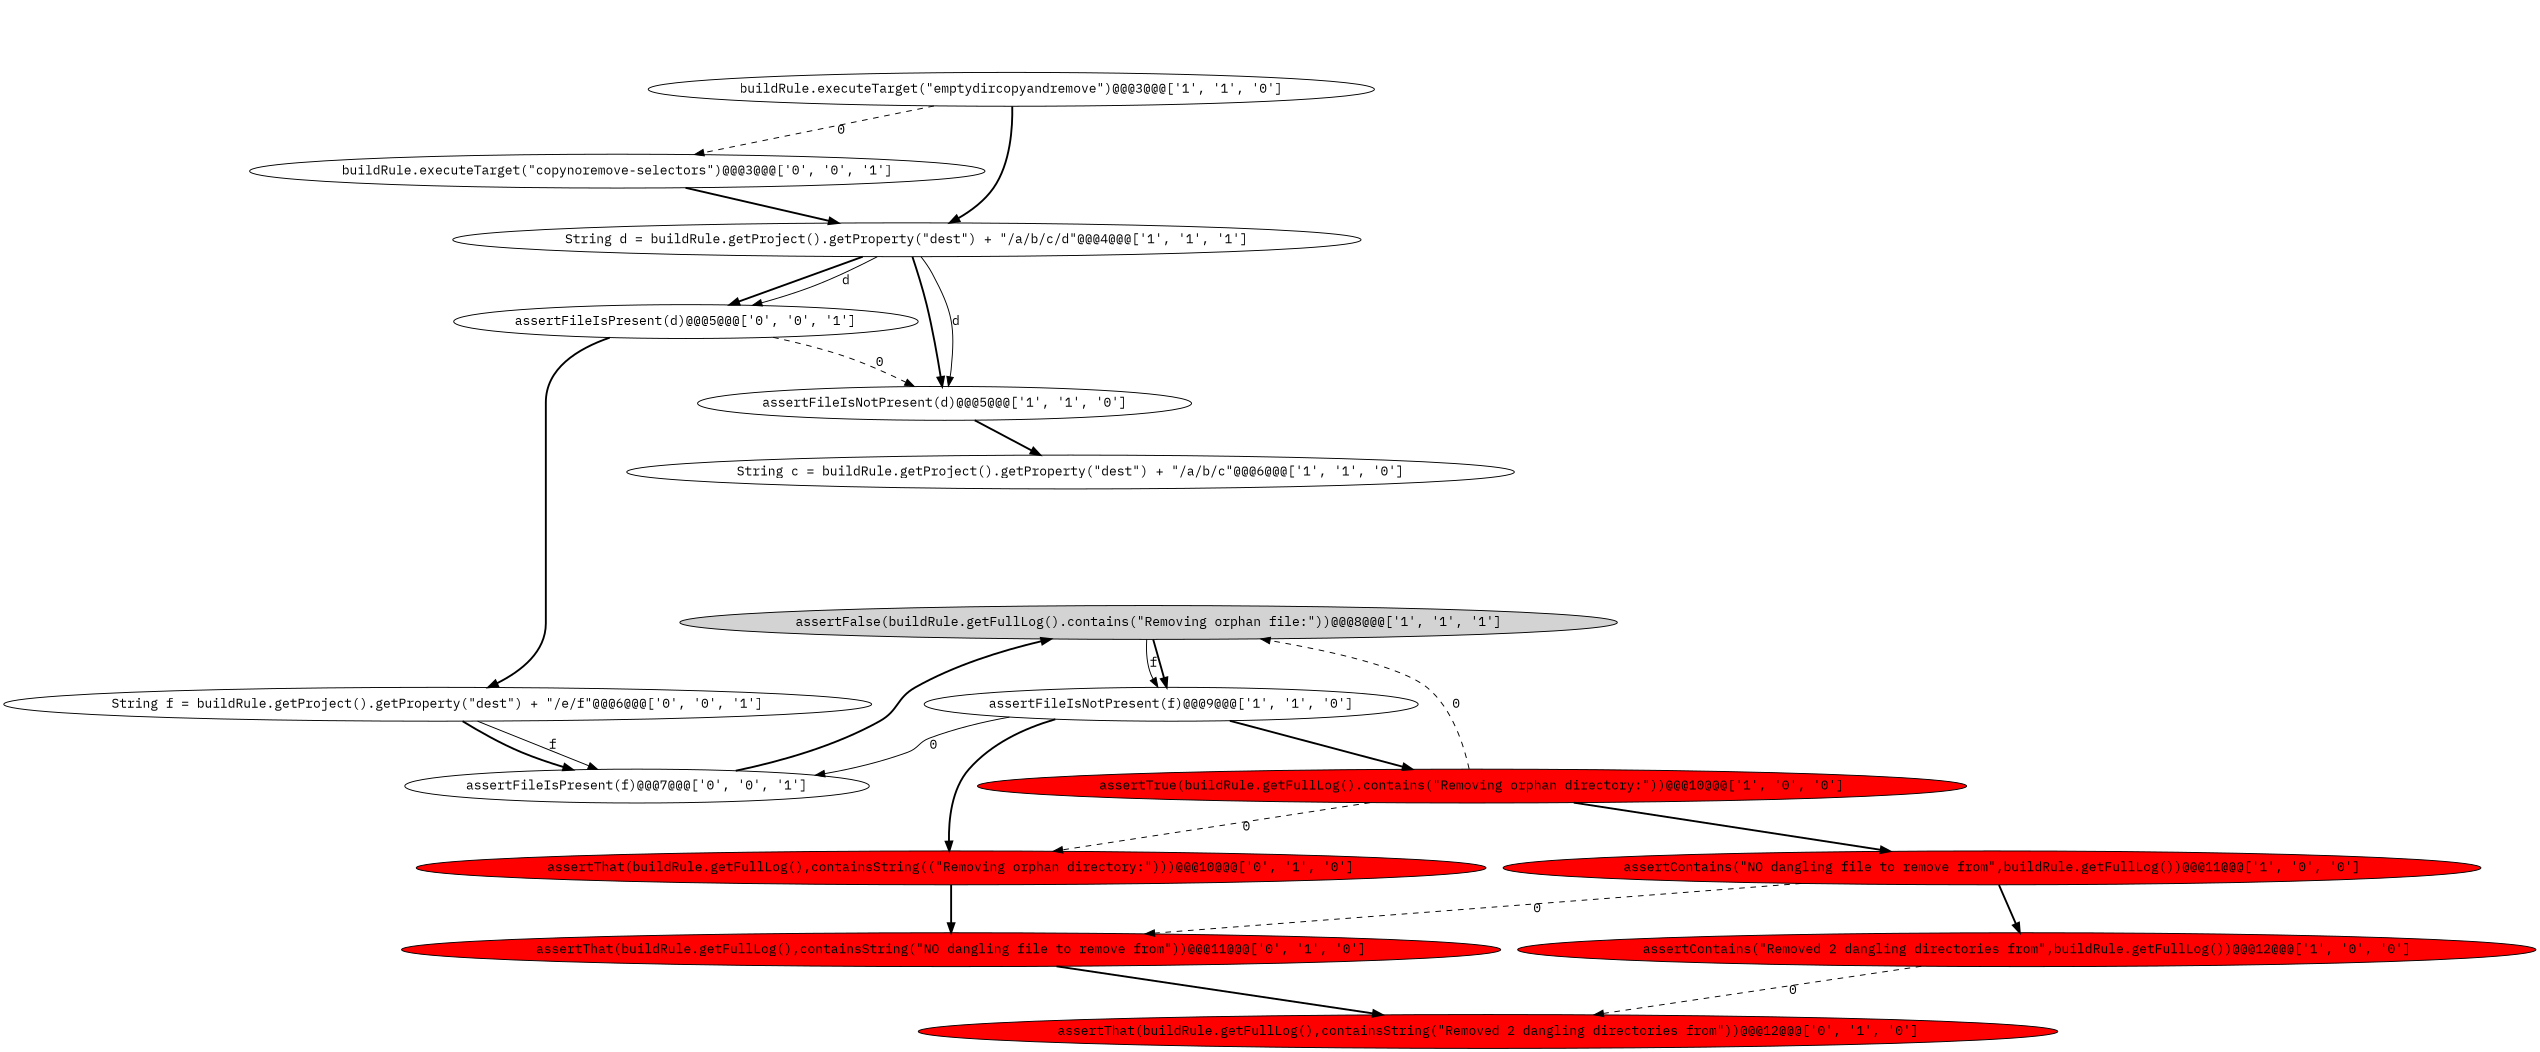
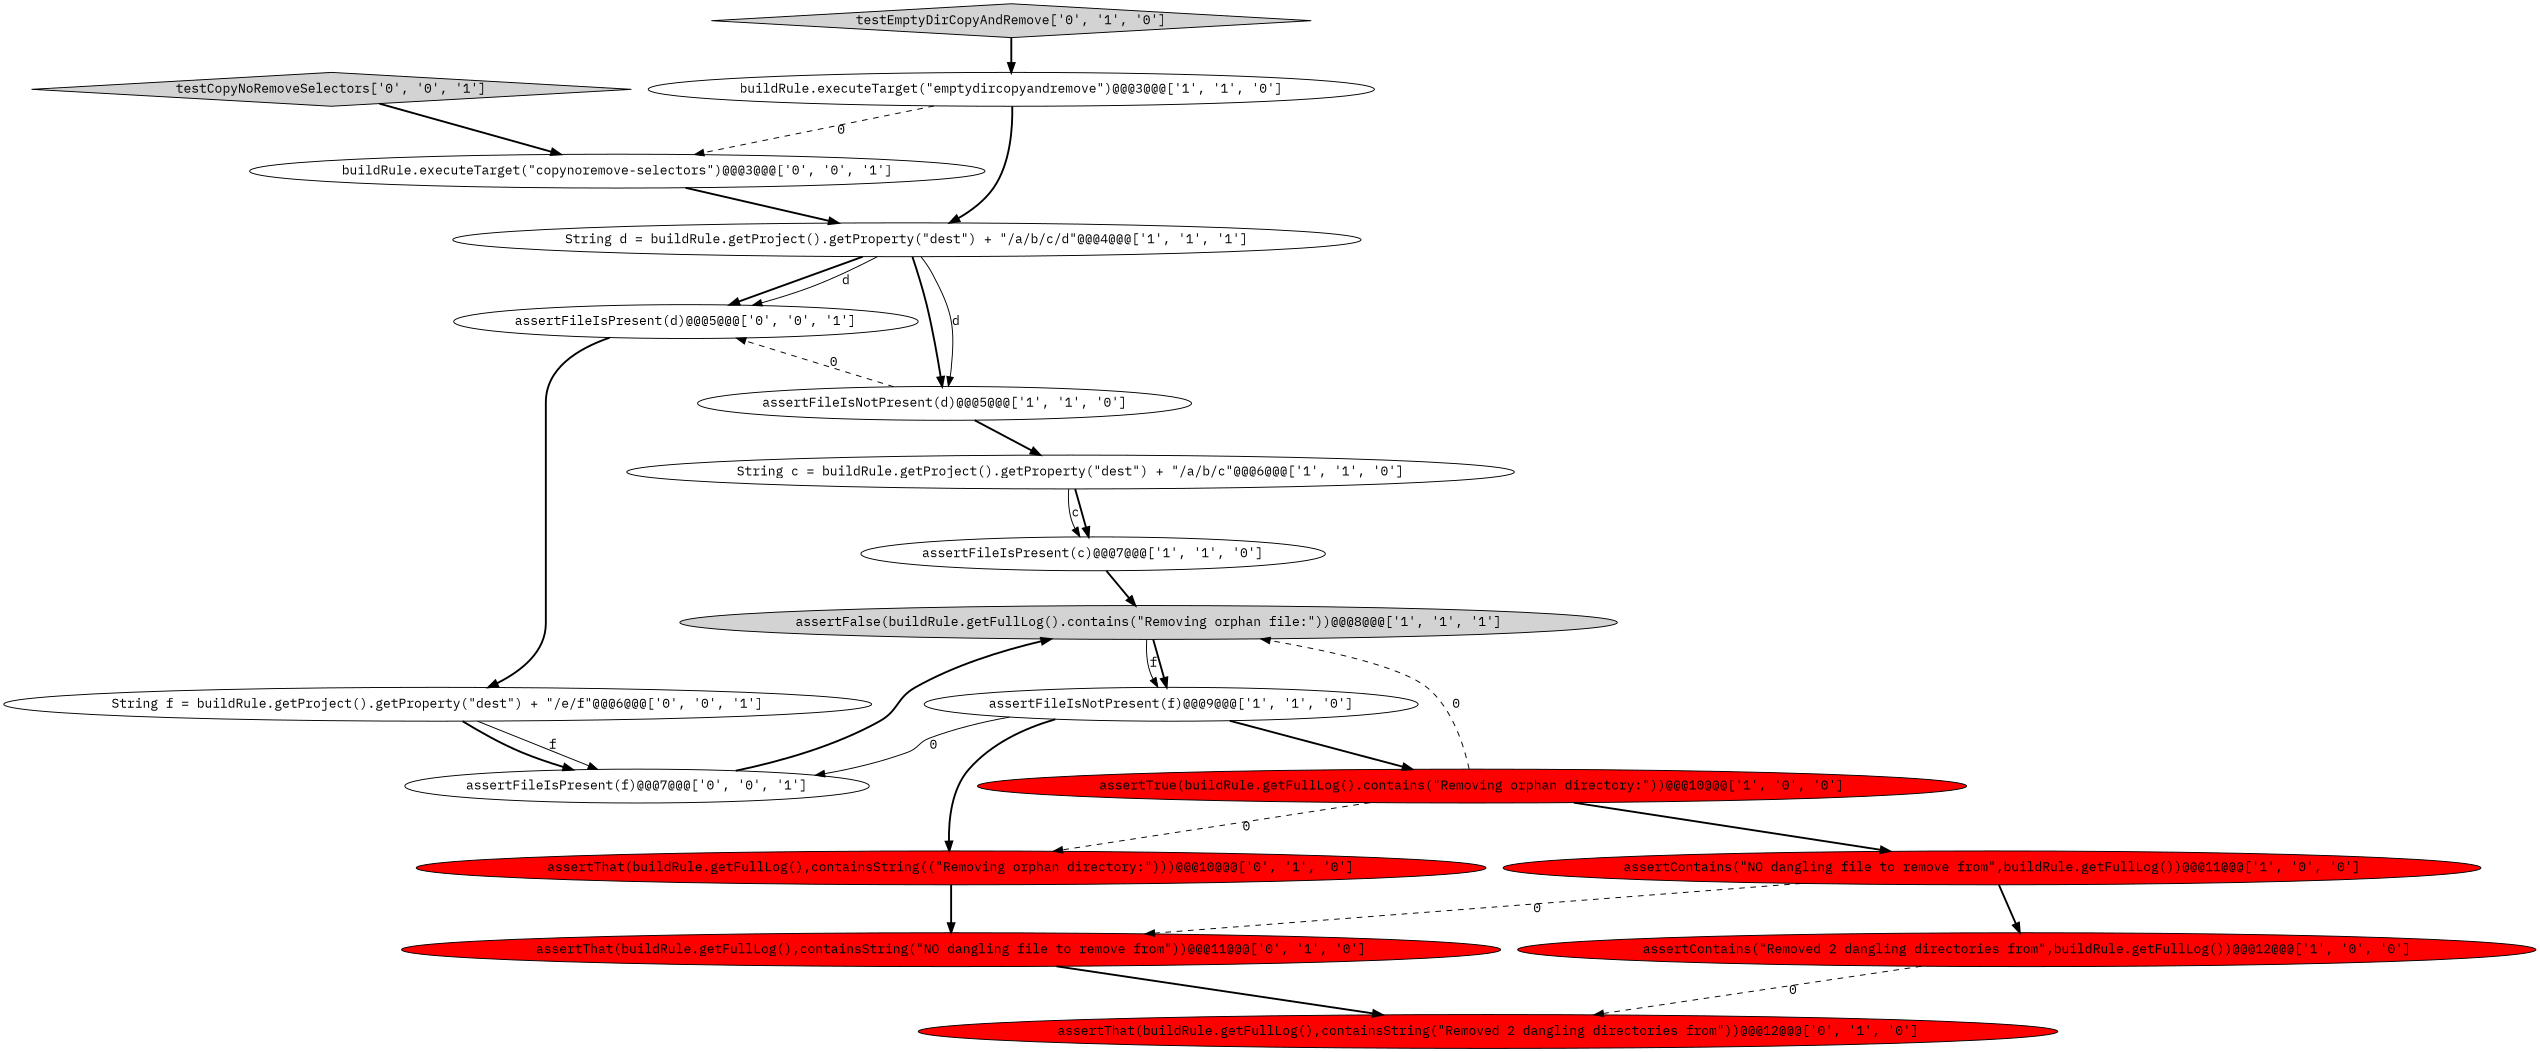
none -> (1011, 21)
none -> (331, 89)
(841, 355) -> (820, 364)
none -> (1093, 554)
